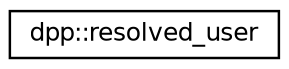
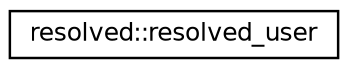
(144, 35) -> (174, 35)
